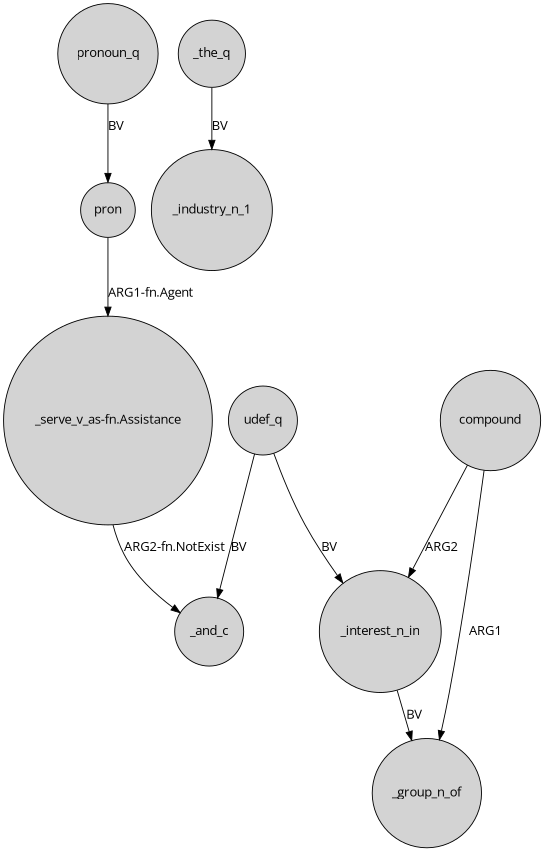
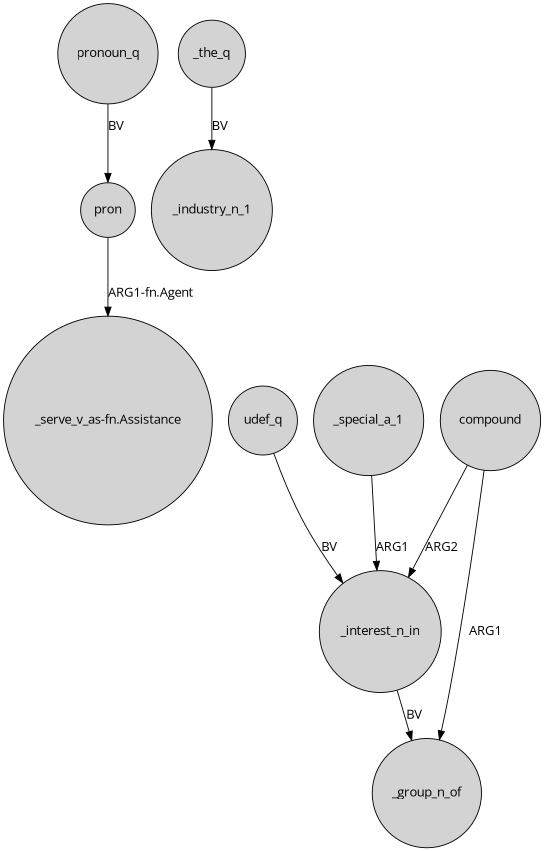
none -> (369, 421)
(209, 632) -> none
